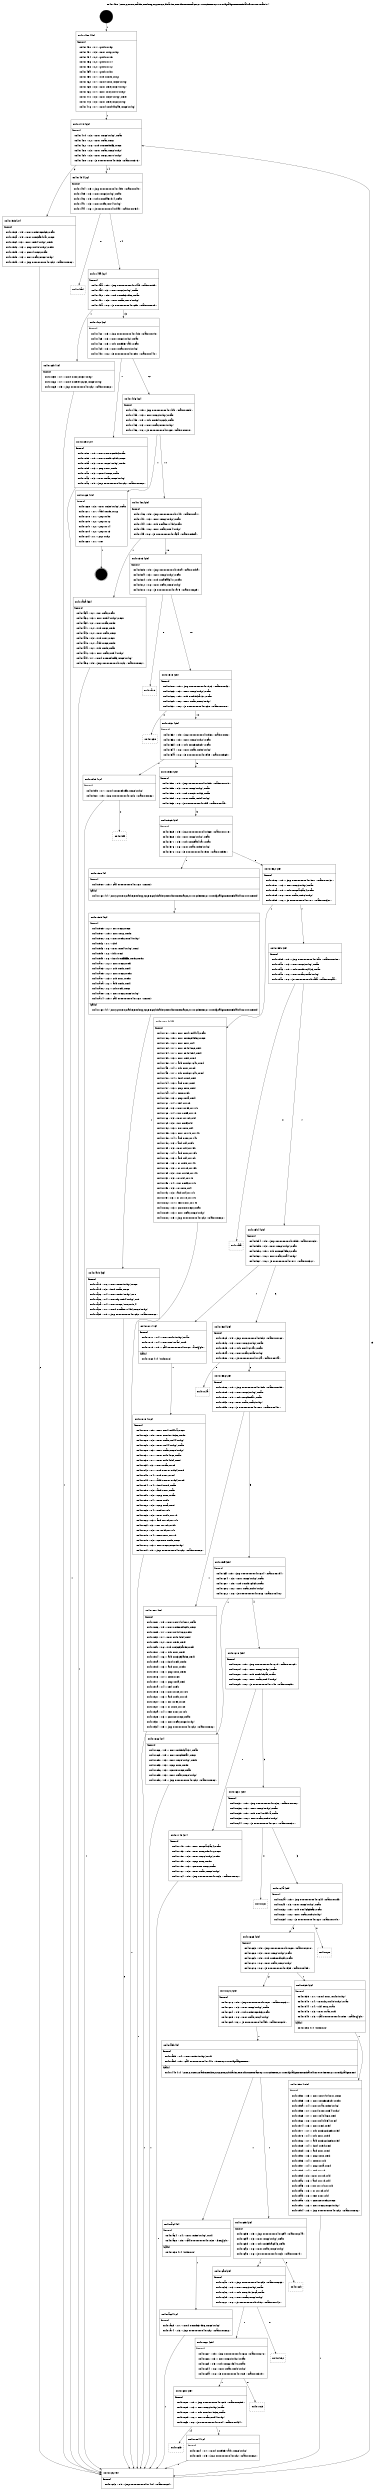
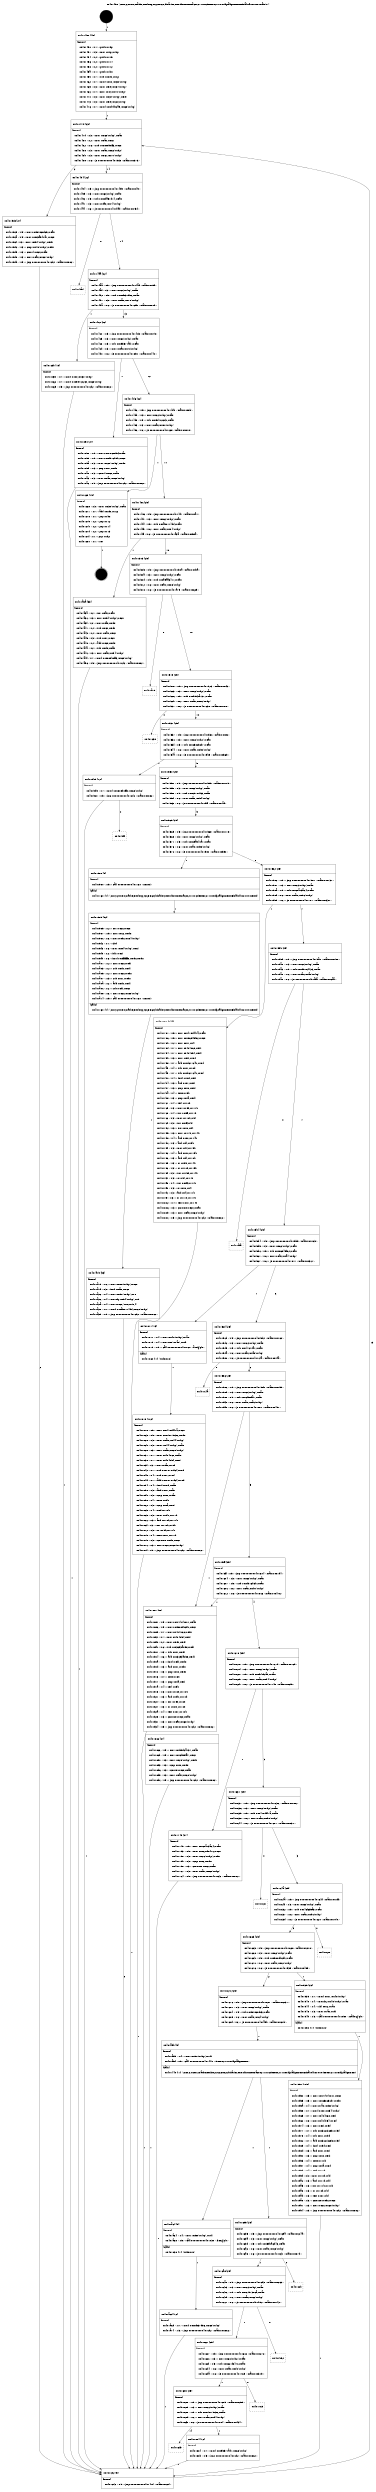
(222, 1665) -> (215, 1601)
